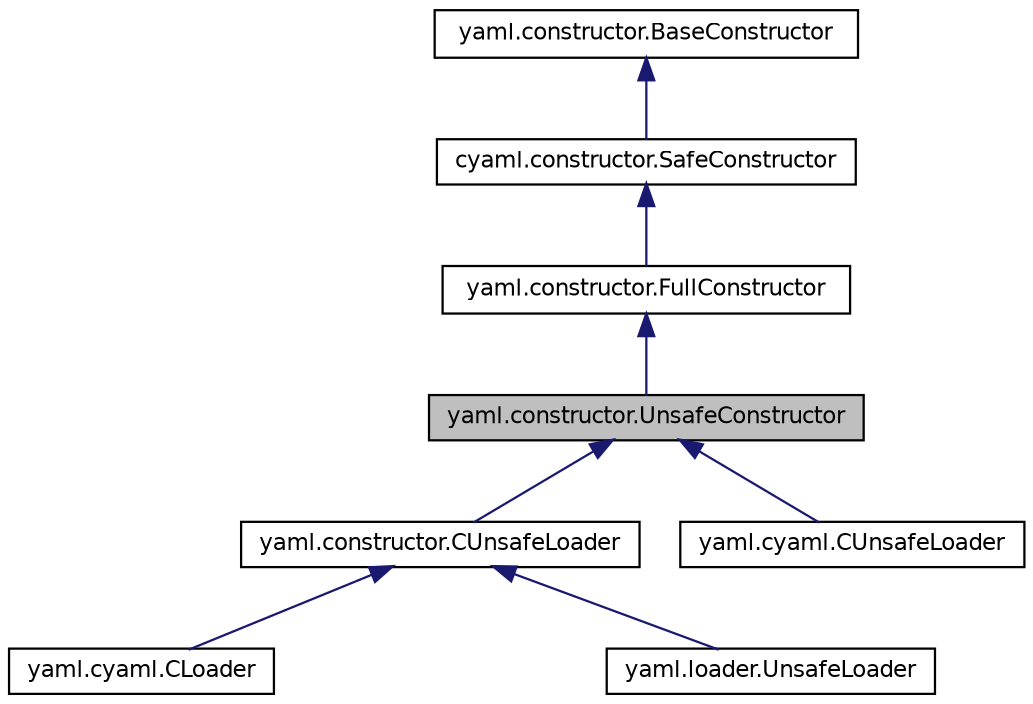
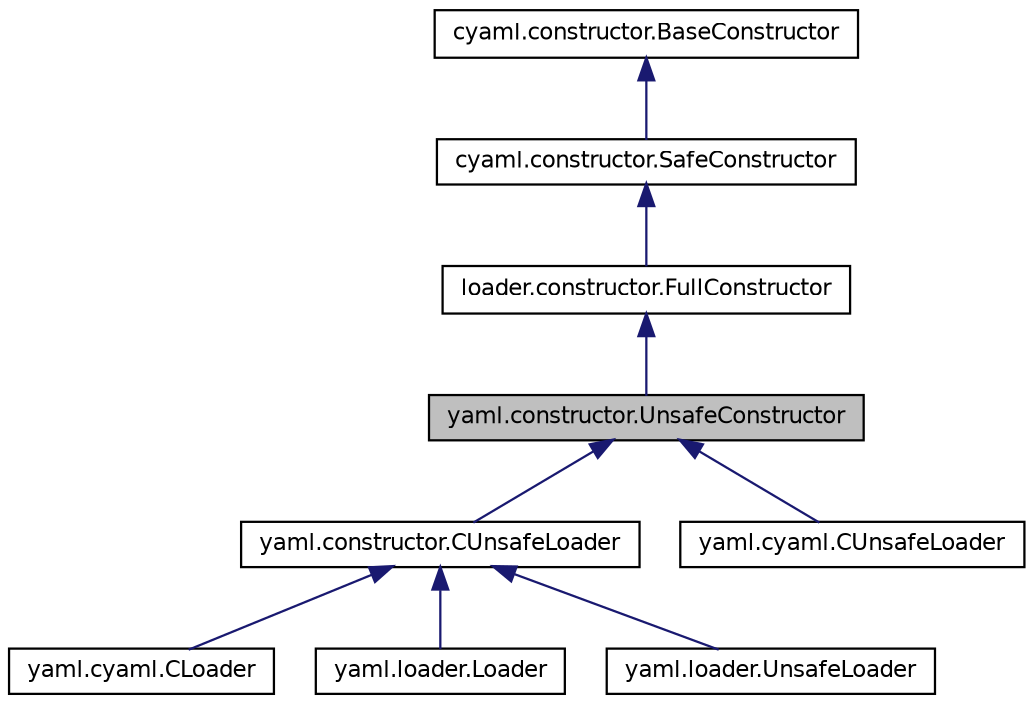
(646, 34) -> (646, 34)
(646, 290) -> (646, 290)
none -> (440, 671)
